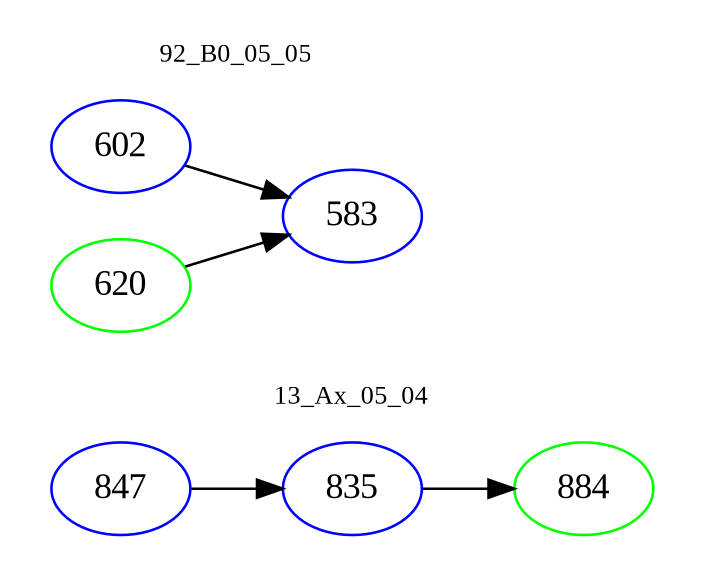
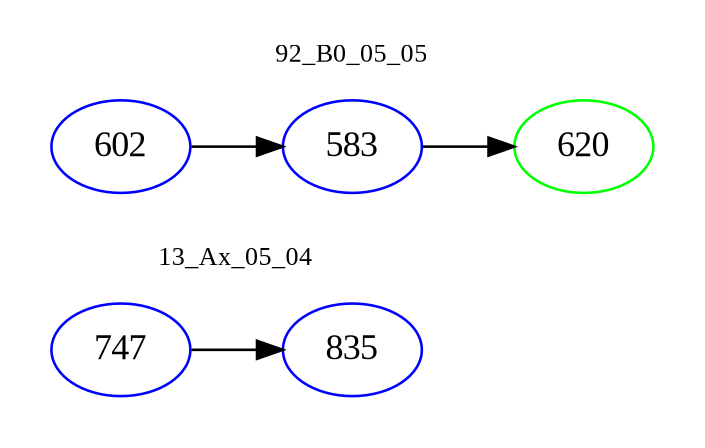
(224, 255) -> (456, 147)
(121, 489) -> (121, 350)
(584, 489) -> none
